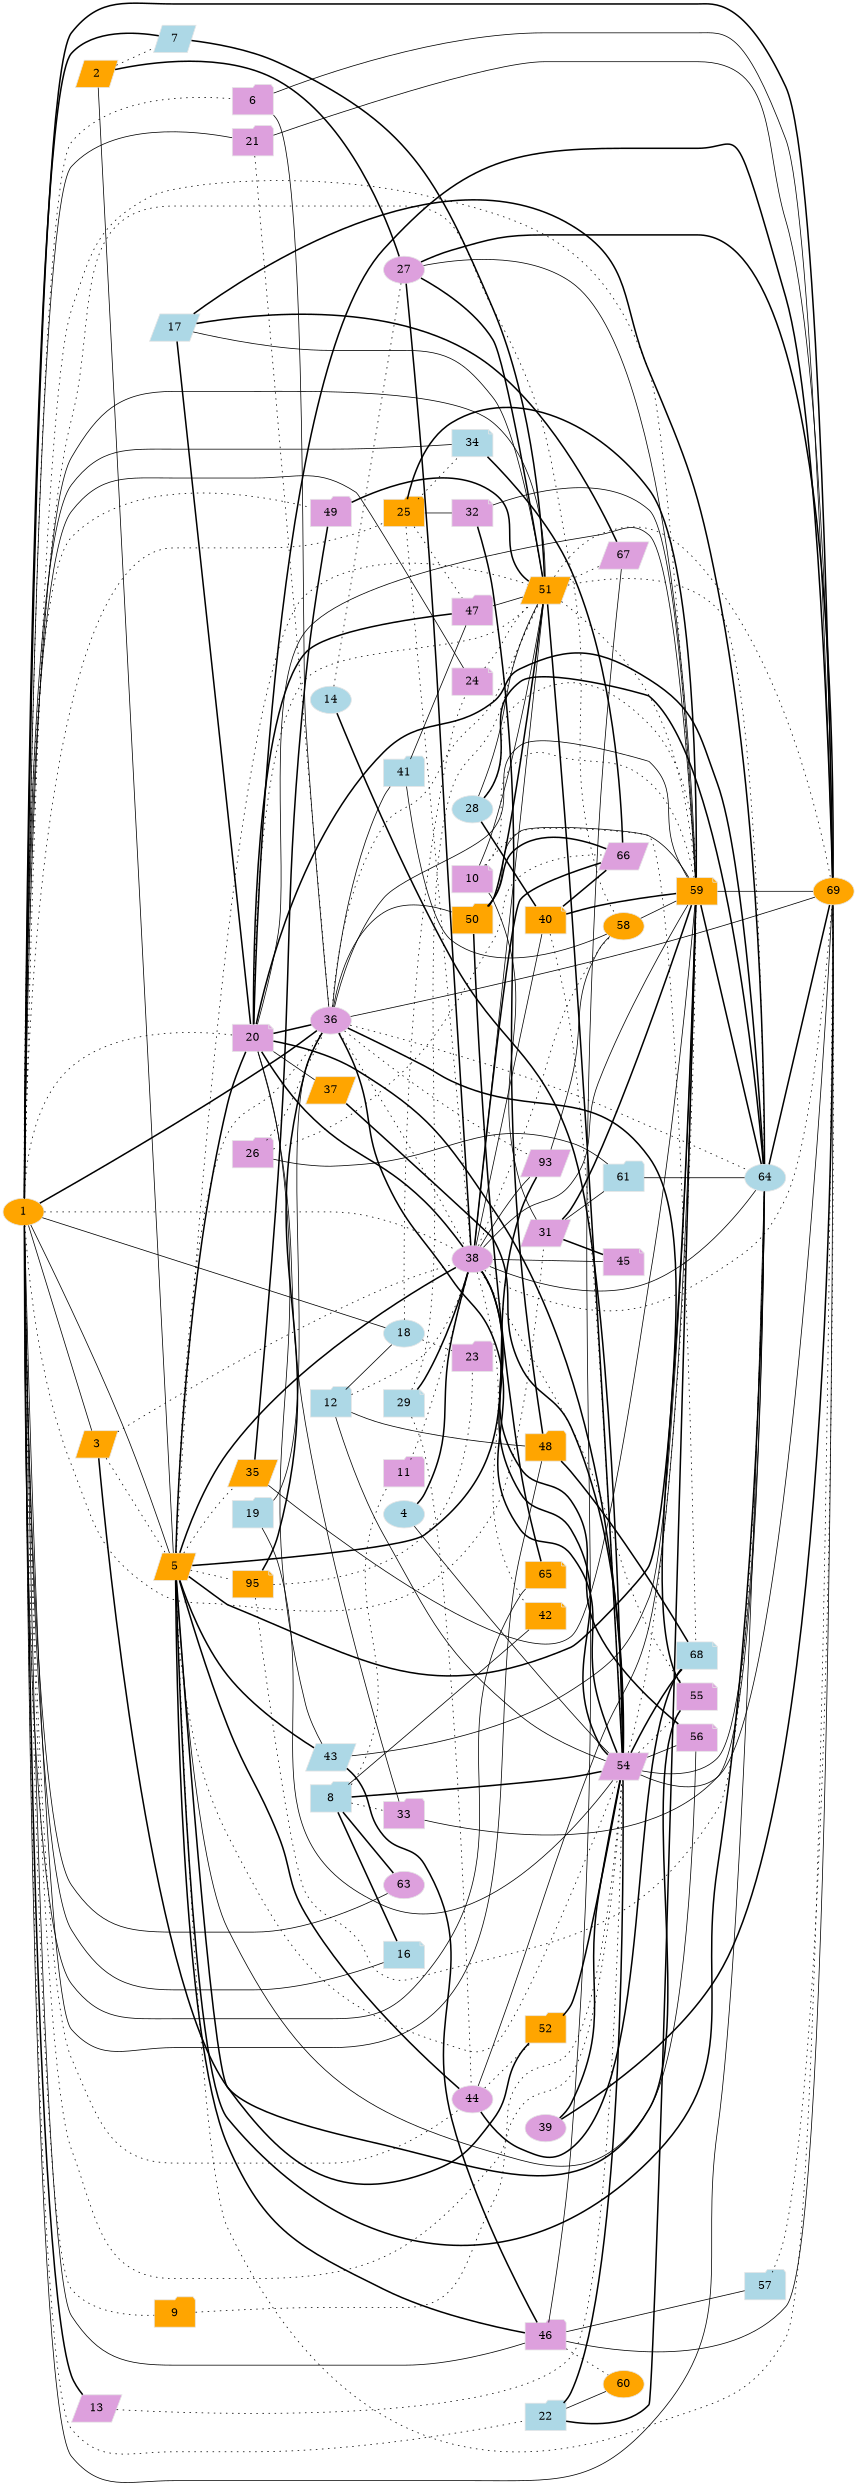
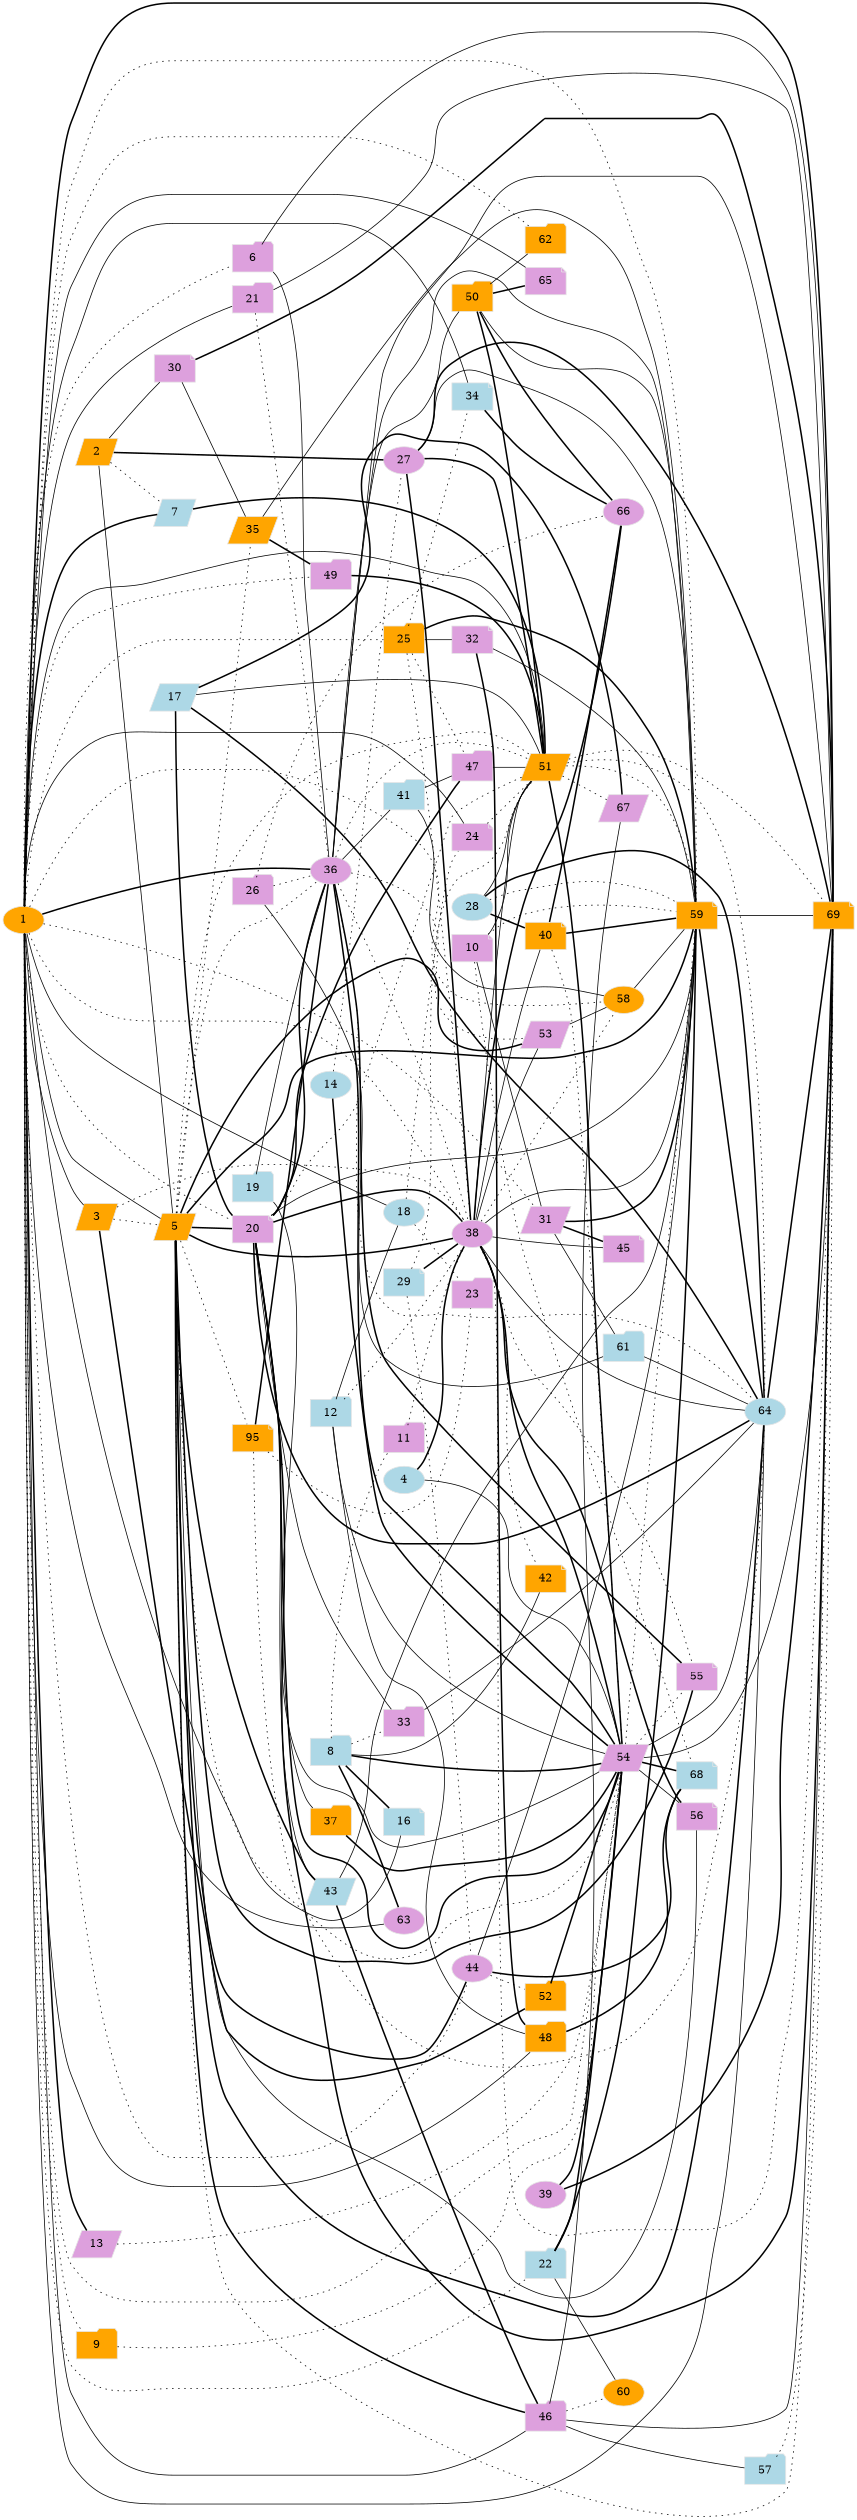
none -> (546, 240)
none -> (175, 368)
(624, 856) -> (624, 512)
(834, 891) -> (834, 915)
(331, 1090) -> (331, 1822)
(546, 1163) -> (546, 1035)
(546, 1575) -> (546, 281)
